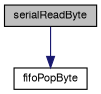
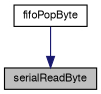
(51, 42) -> (51, 42)
